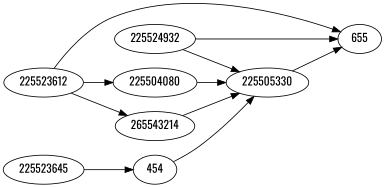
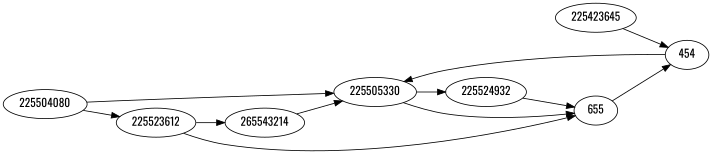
(207, 59) -> (427, 92)
(94, 83) -> (97, 113)
none -> (638, 85)
(44, 170) -> (596, 18)
